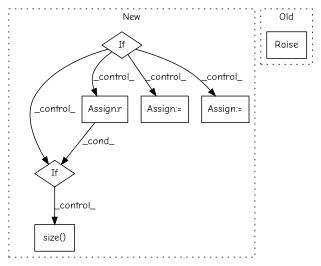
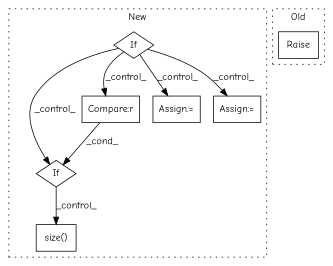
(105, 109) -> (111, 109)
